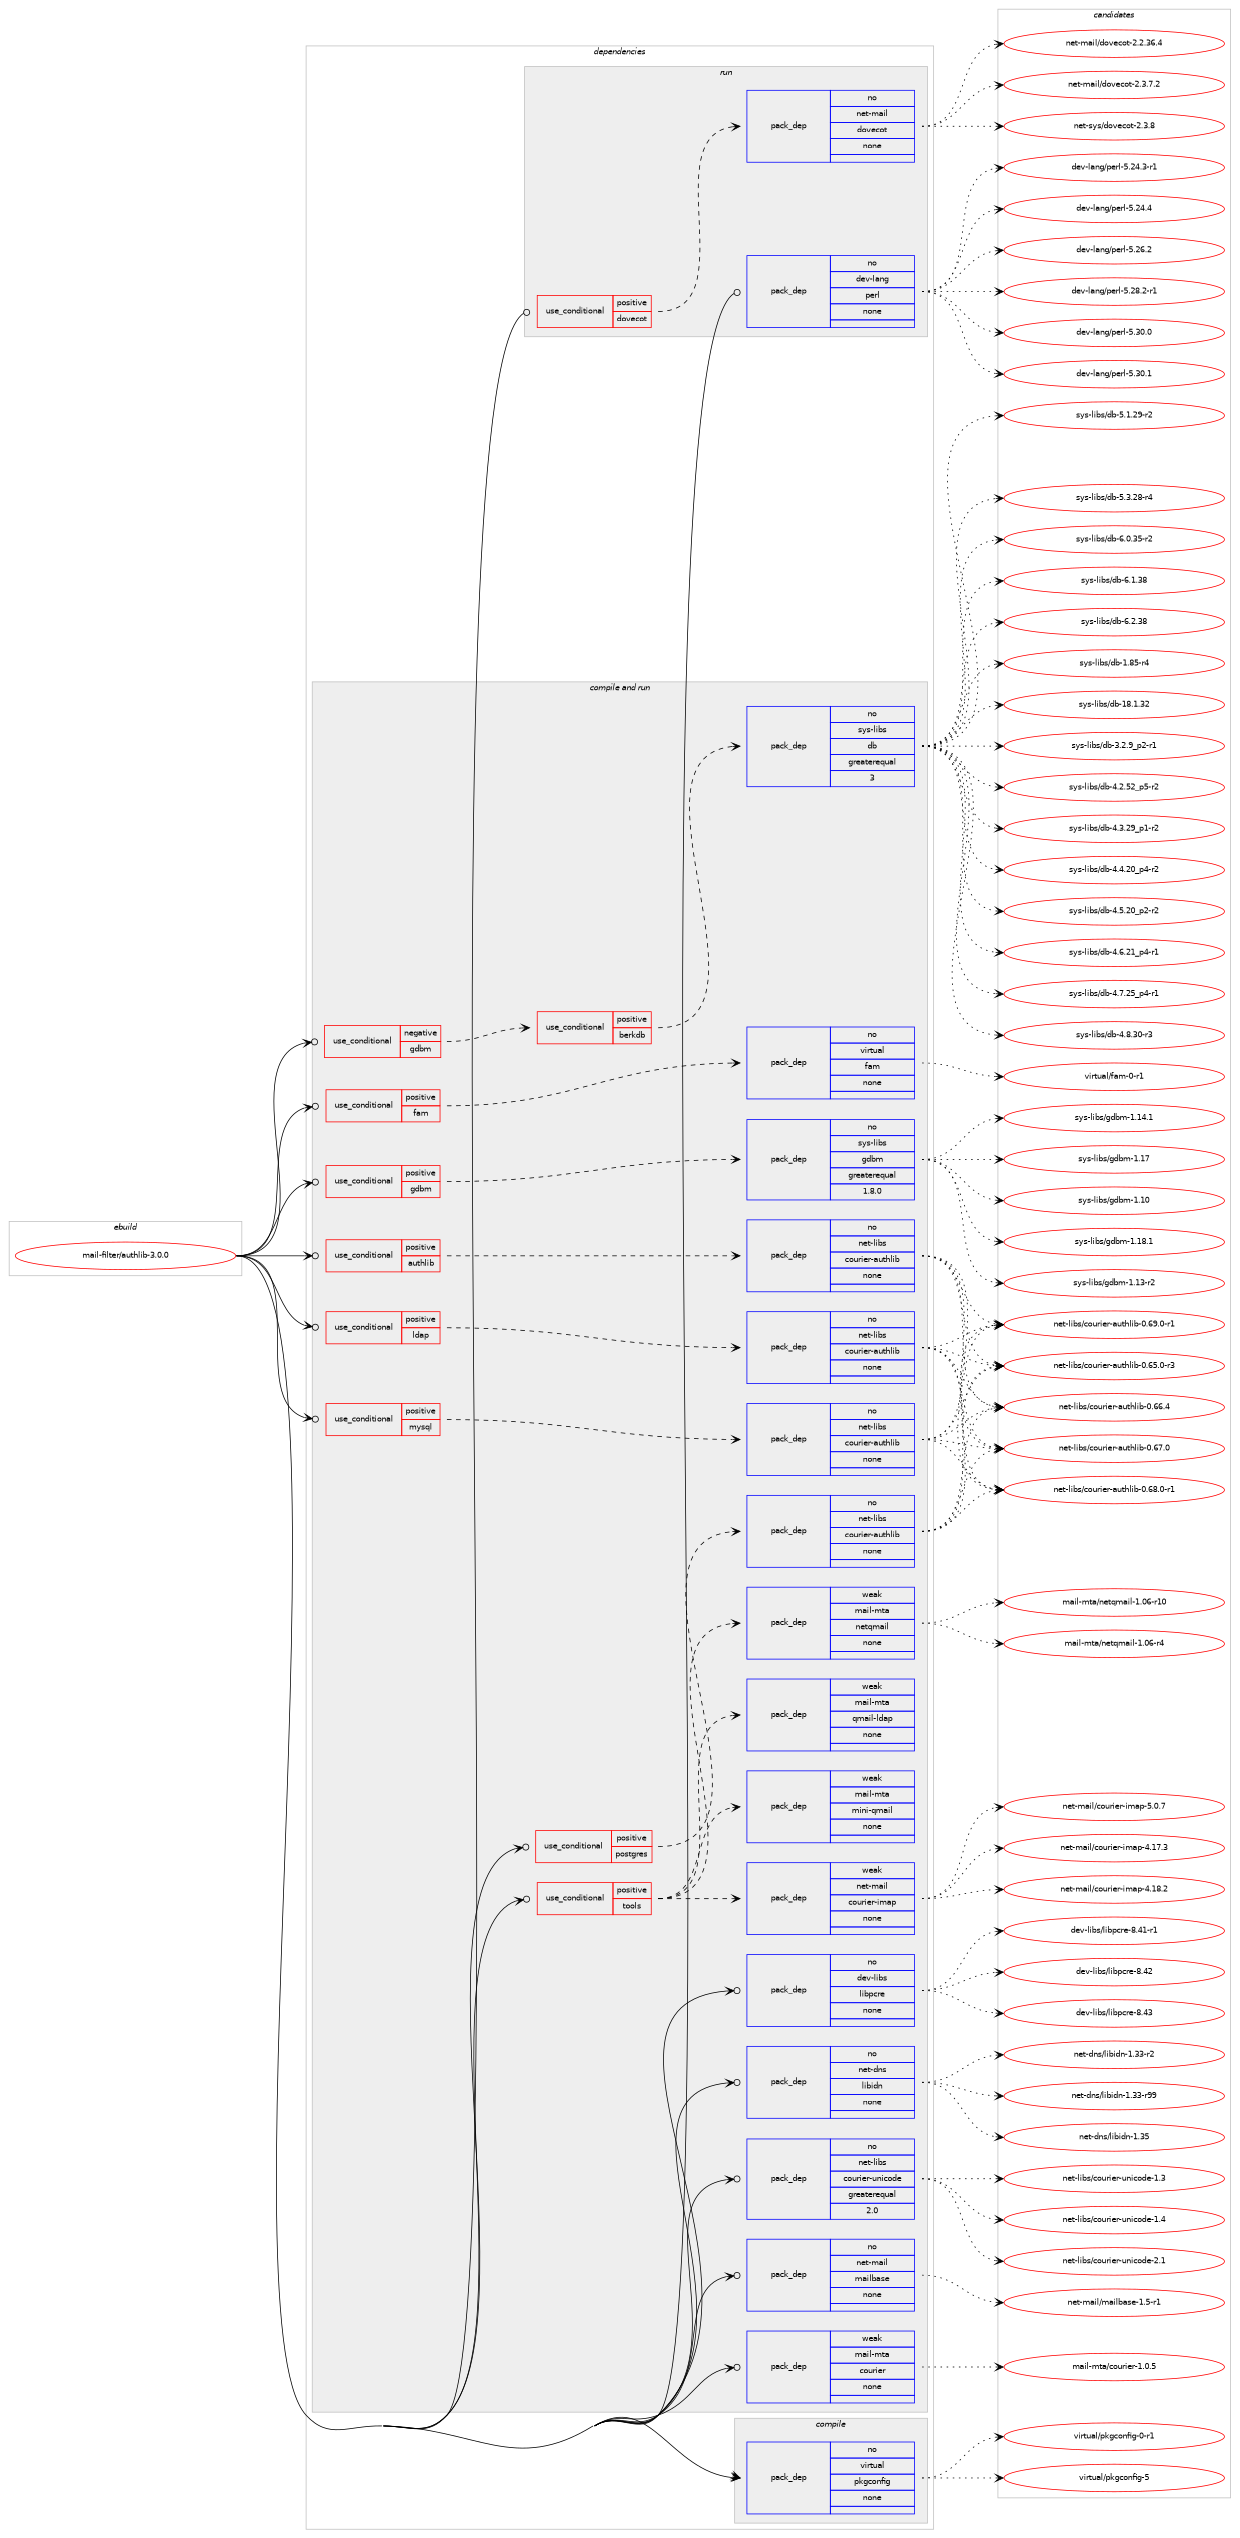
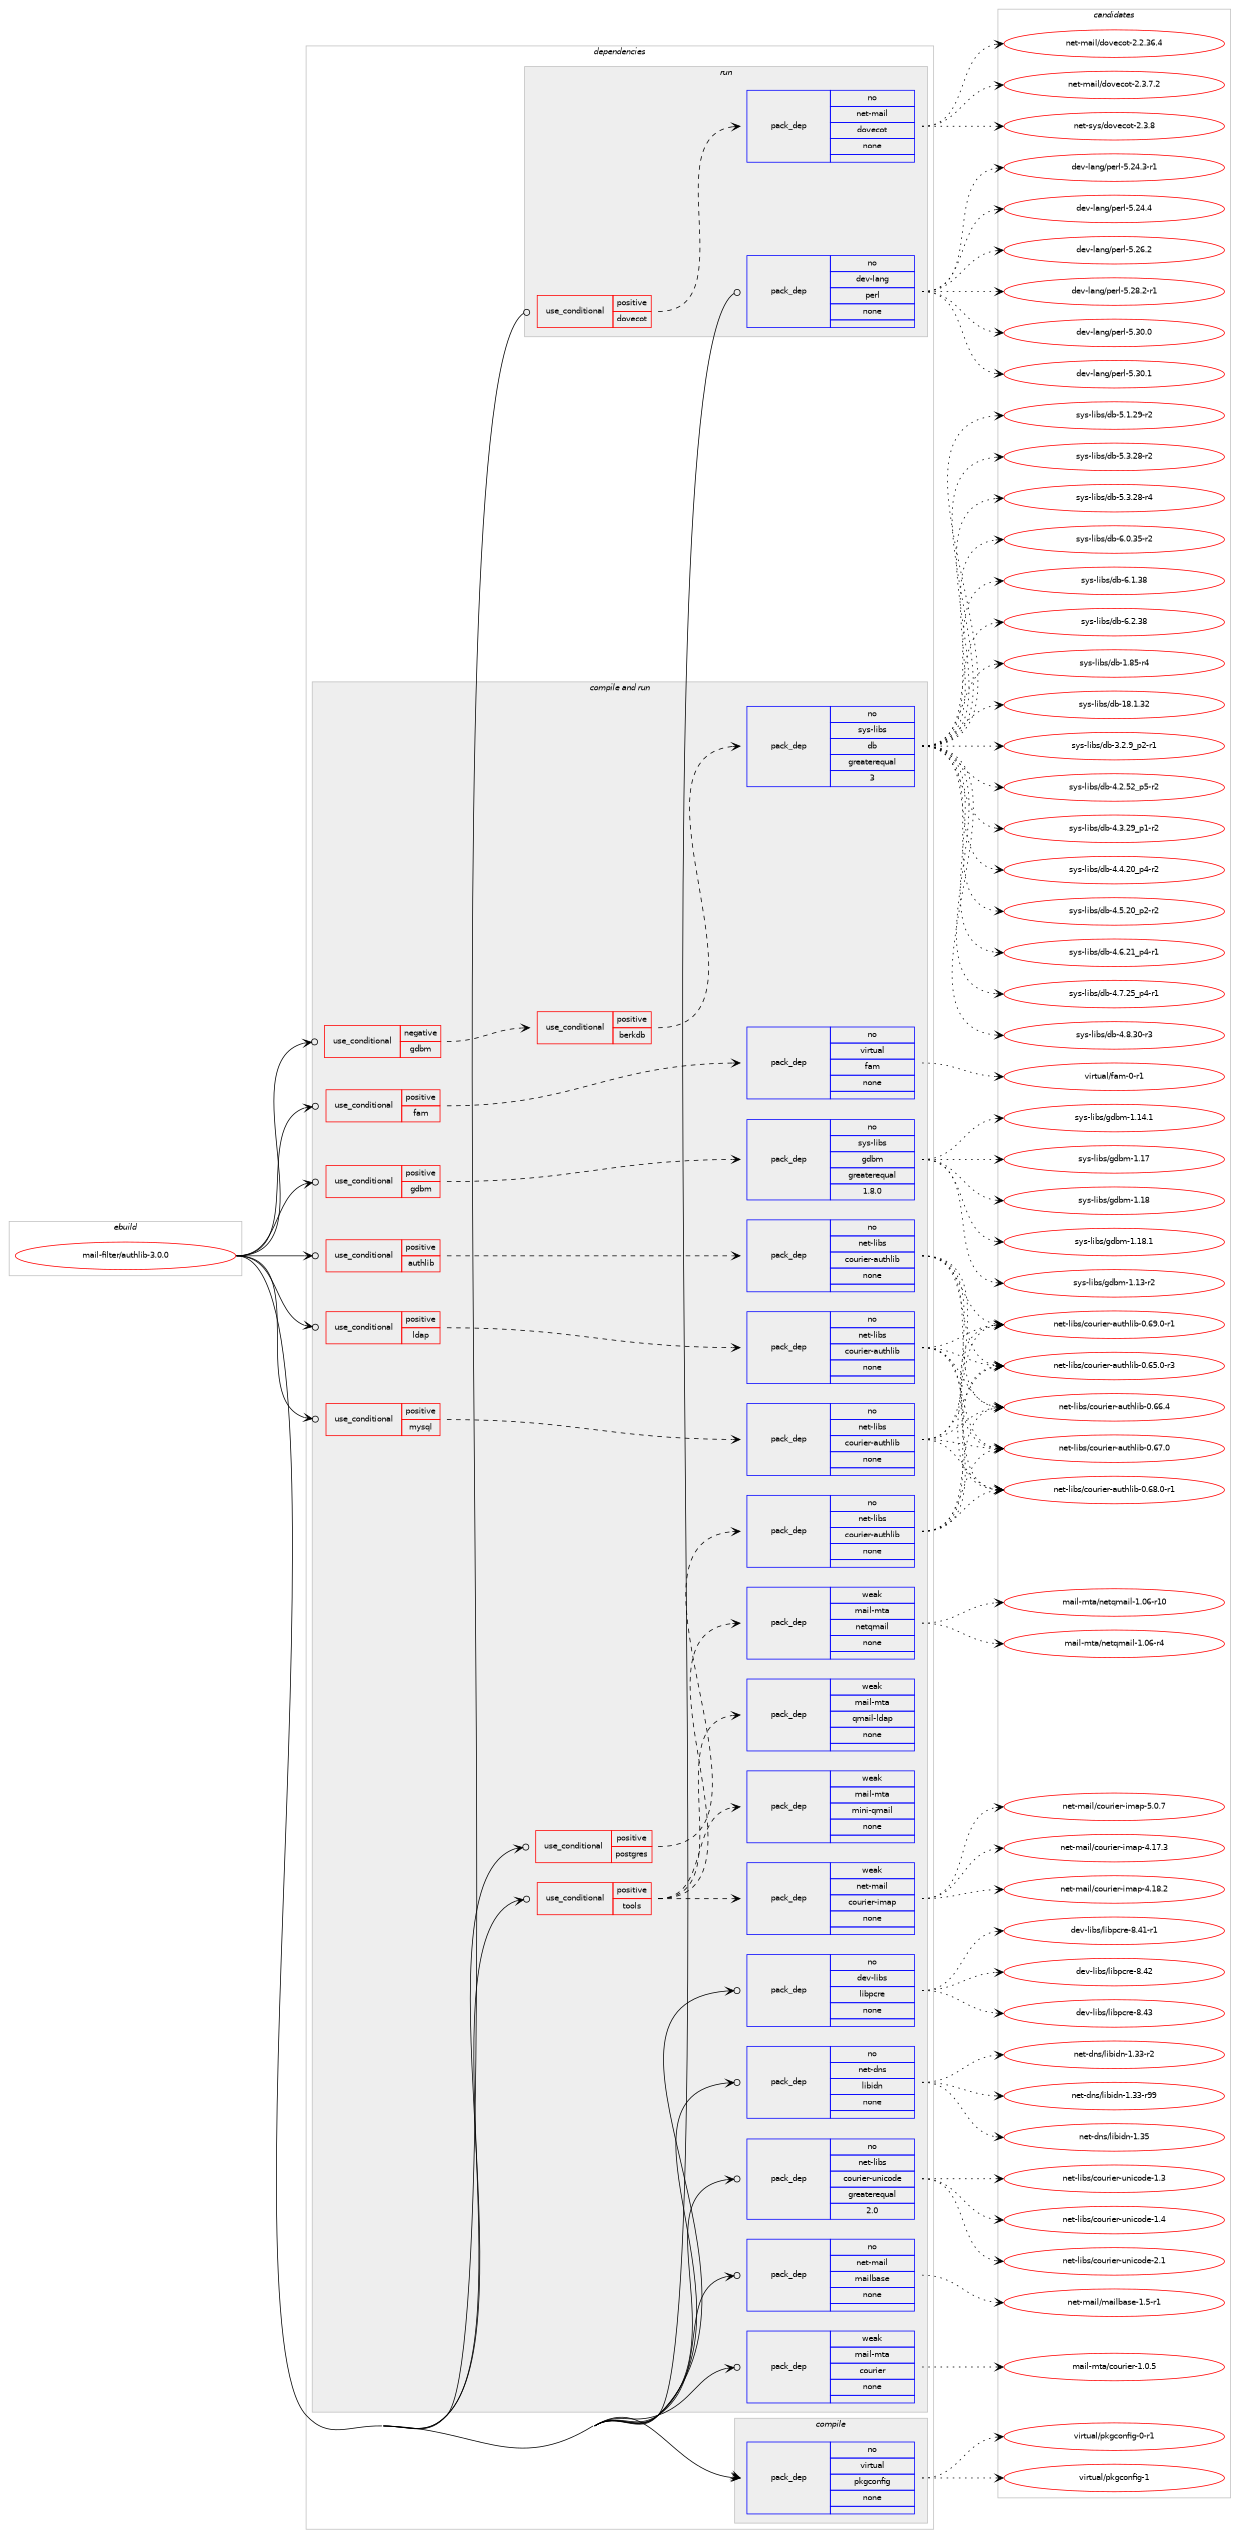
none -> (1114, 457)
(1114, 1201) -> (1114, 1201)
(1114, 2478) -> (1114, 2478)
